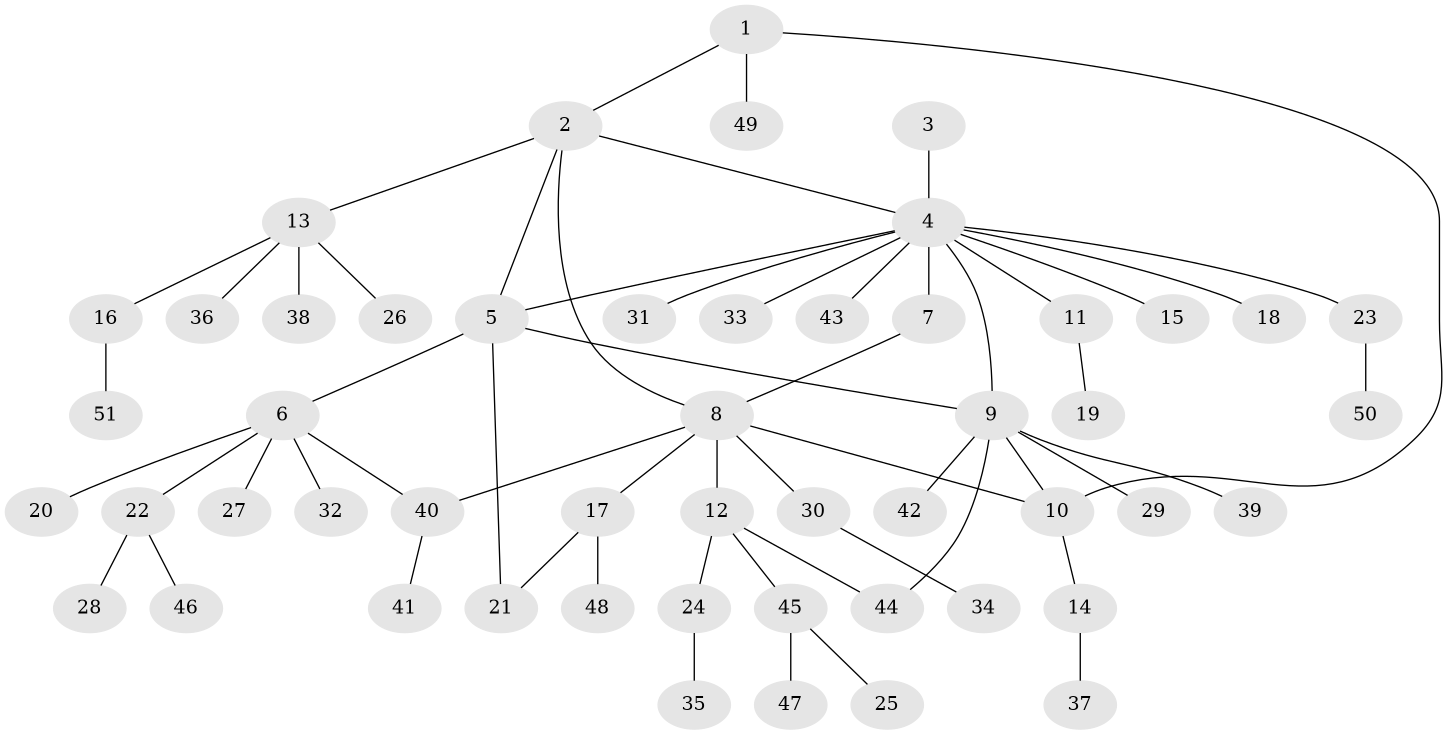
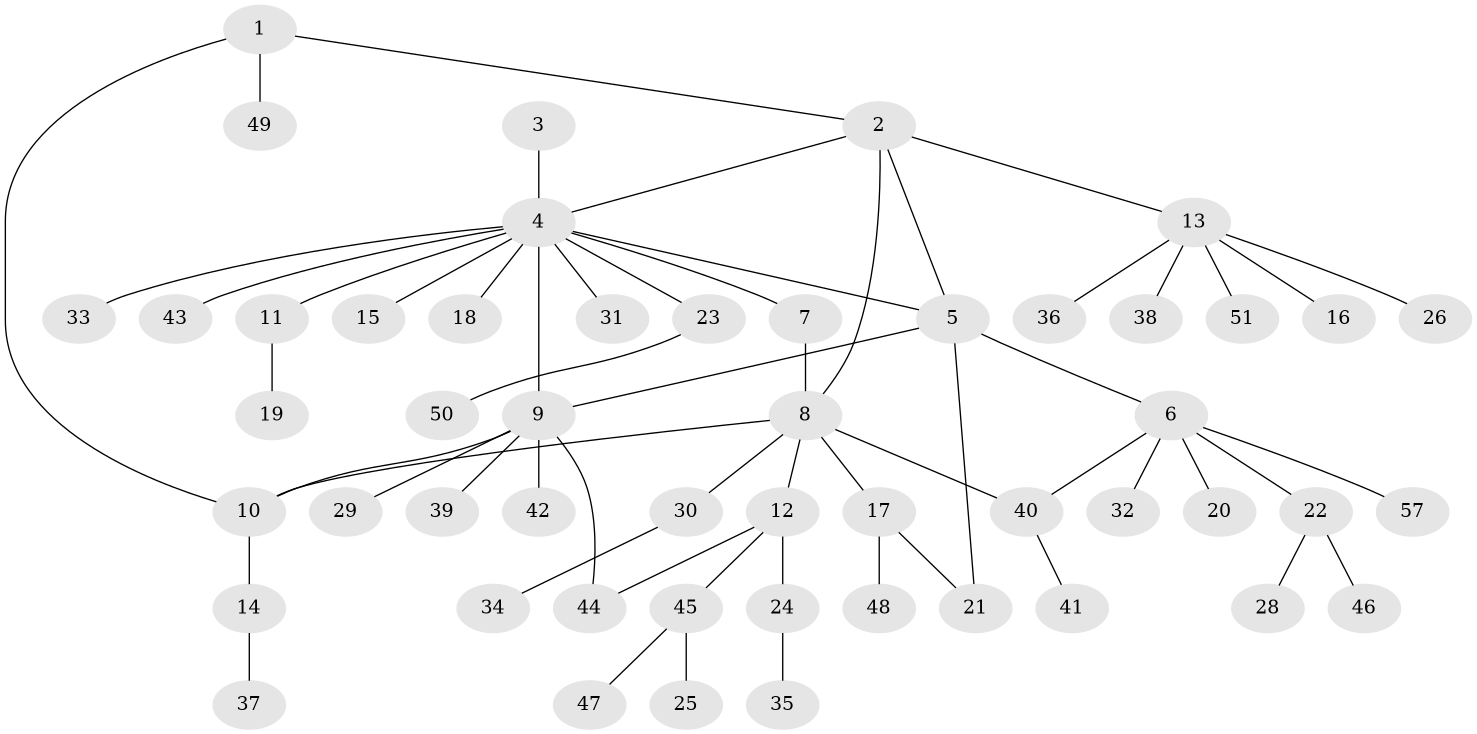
(106, 367) -> (1218, 271)
(235, 512) -> (1413, 512)
